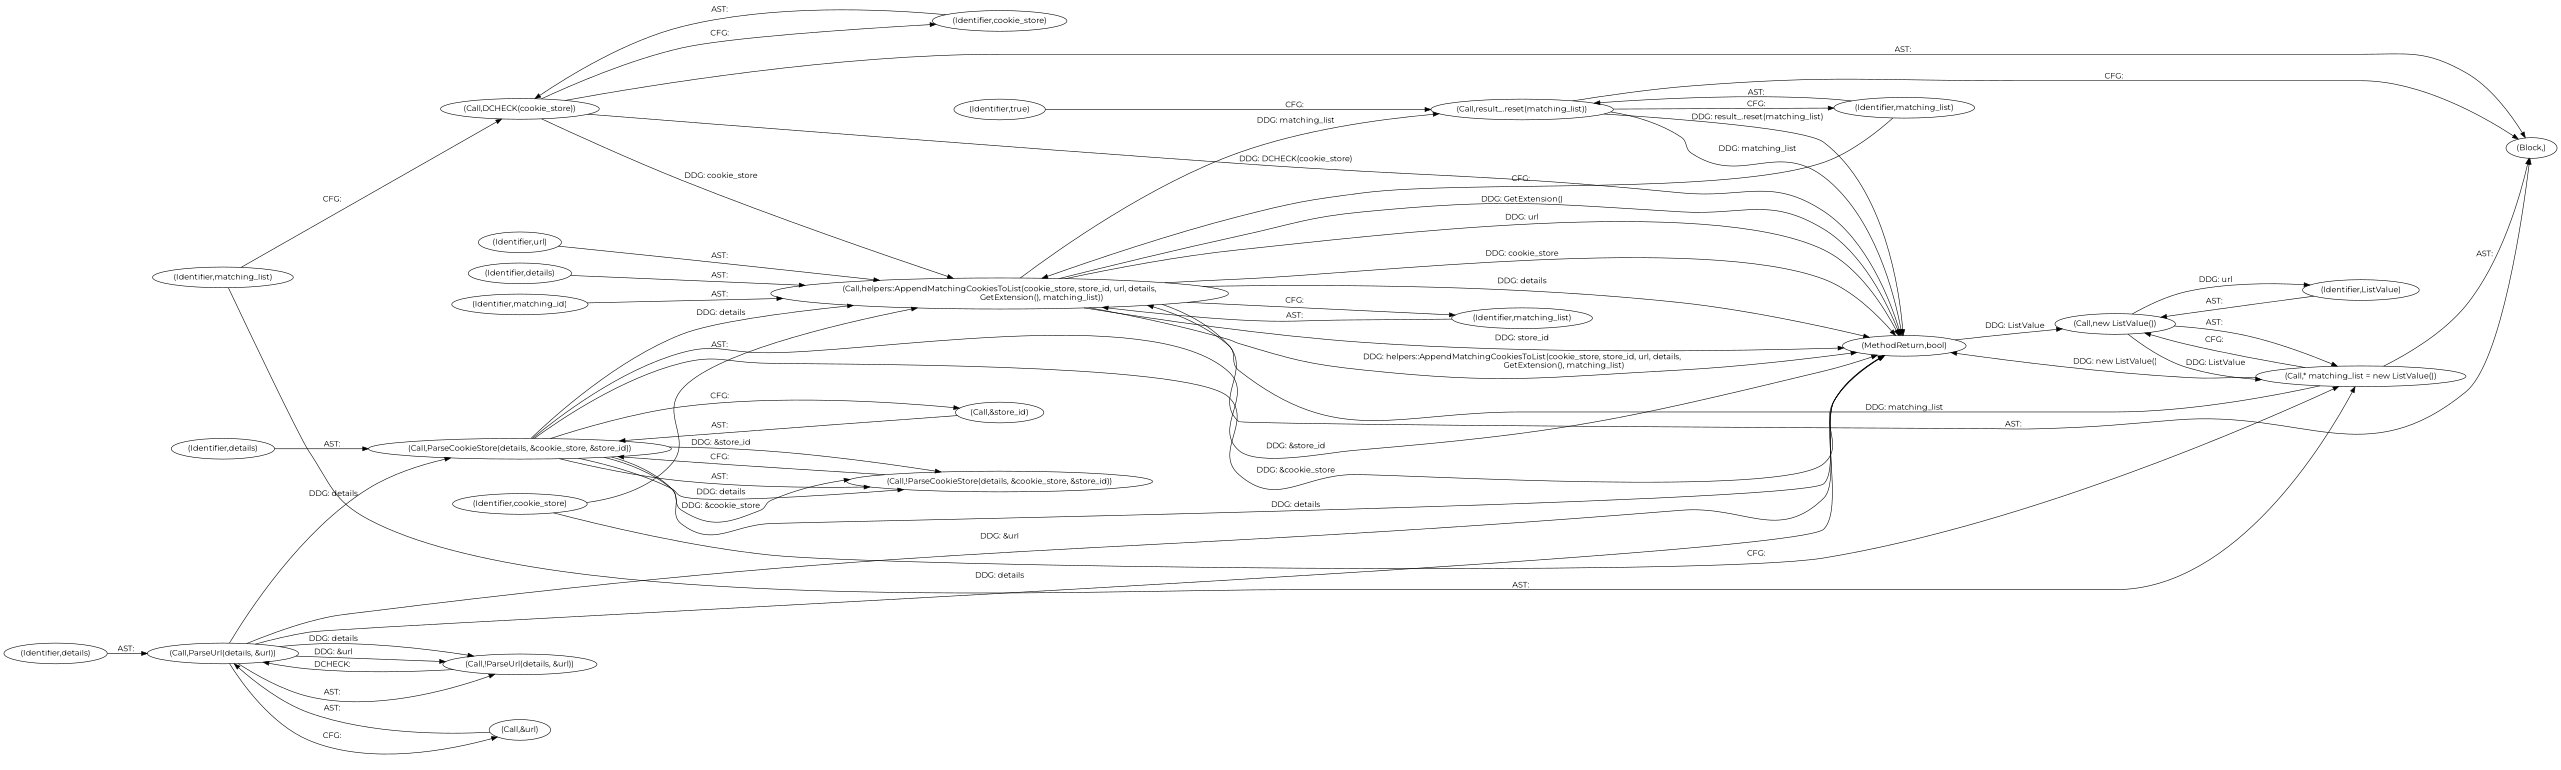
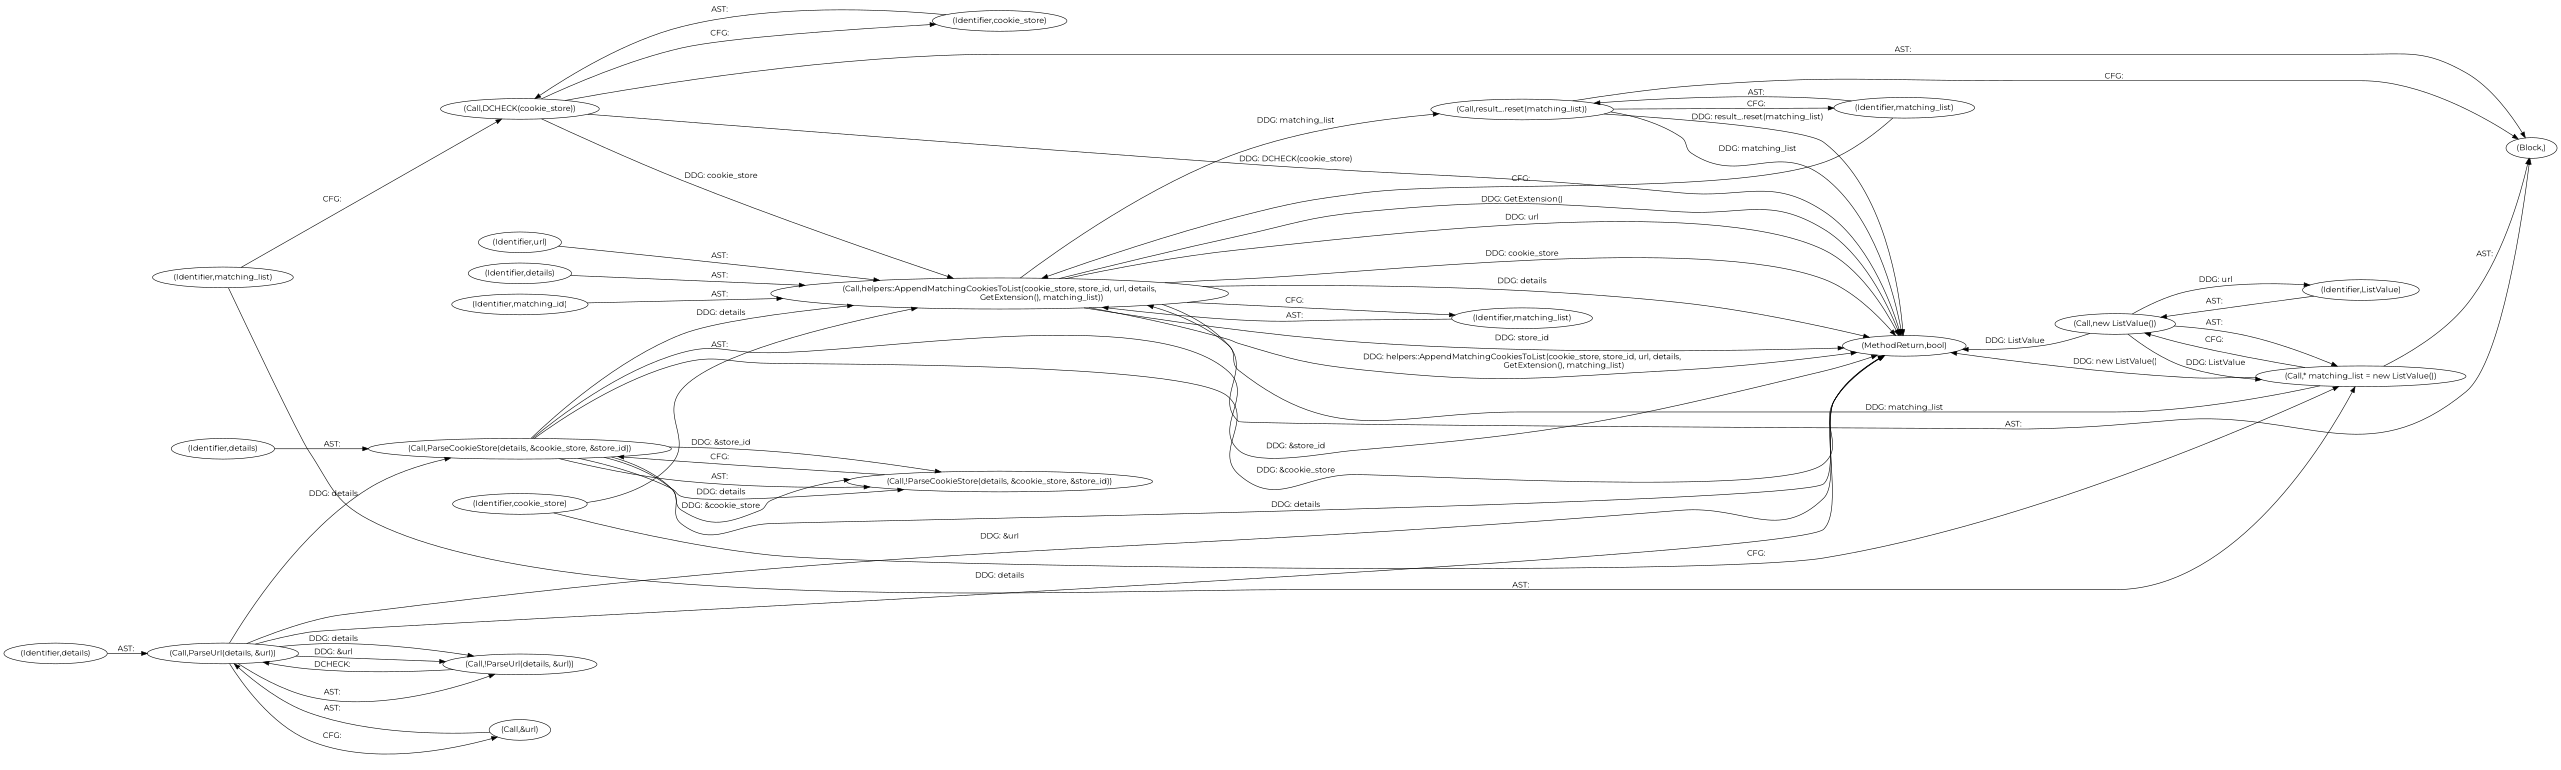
(1000, 109) -> none
(2006, 334) -> (2030, 347)
(1000, 413) -> none
